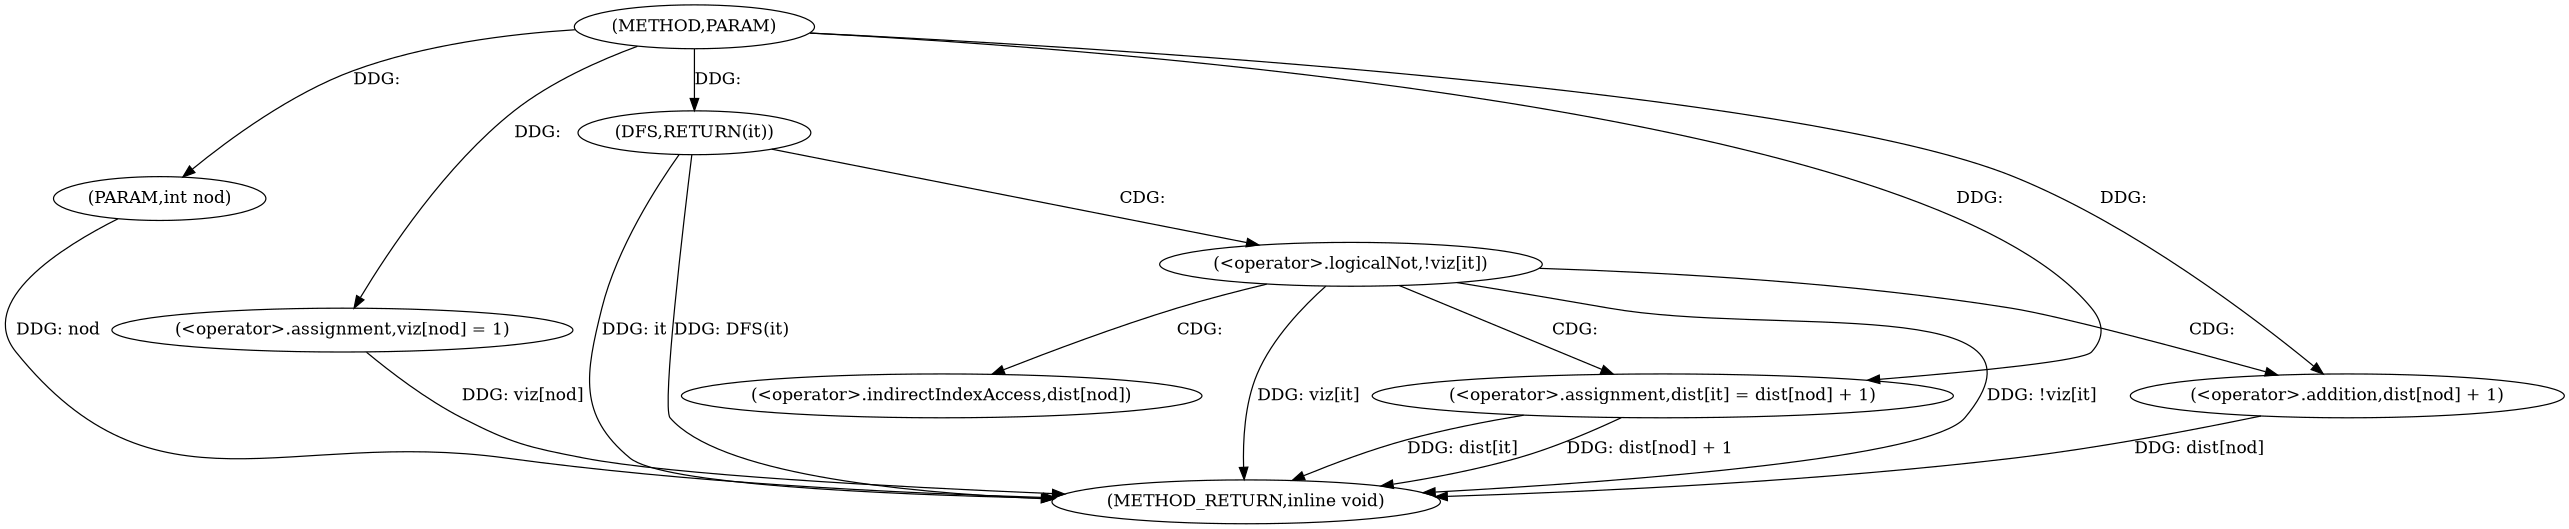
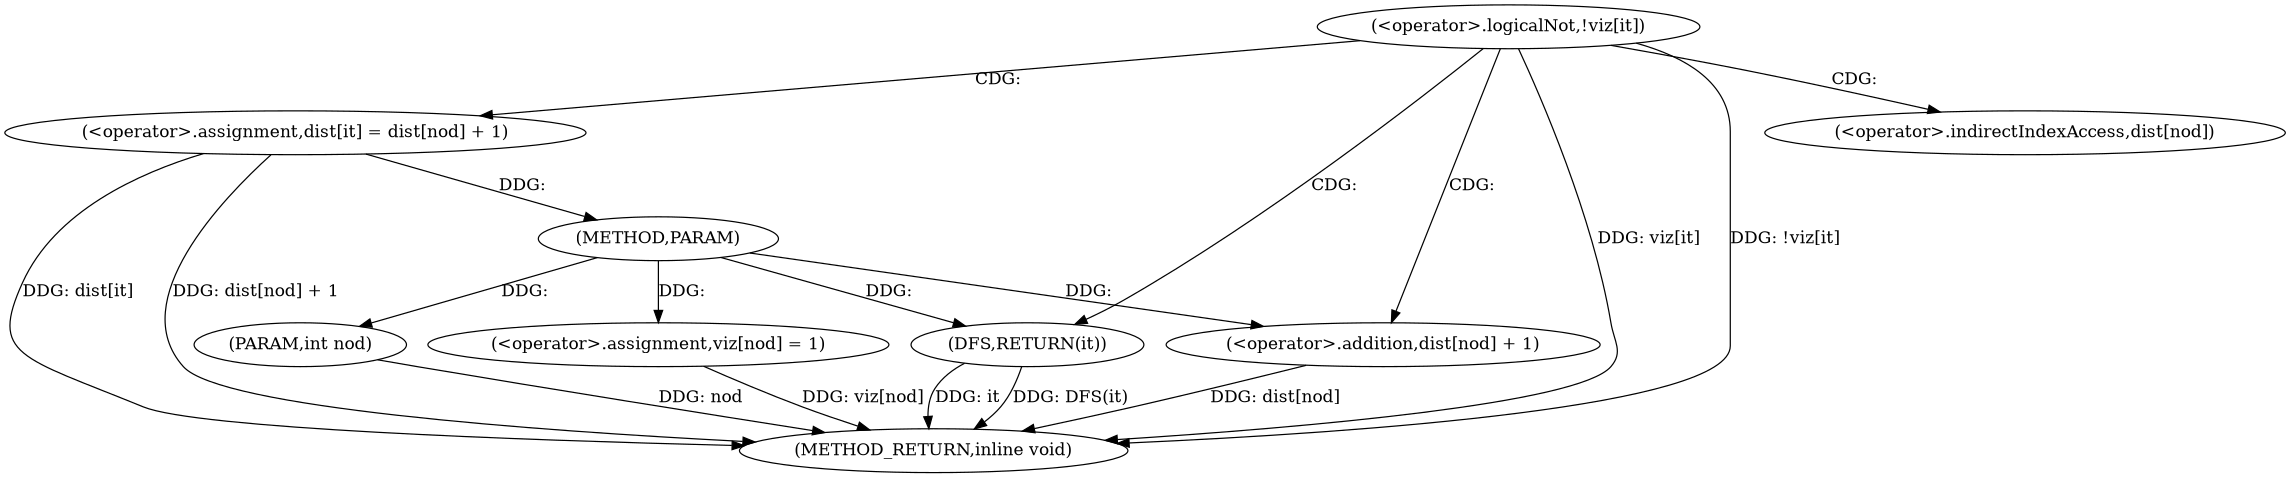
(1600, 120) -> (475, 185)
(1009, 196) -> (1290, 193)
